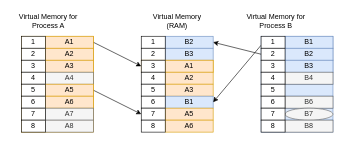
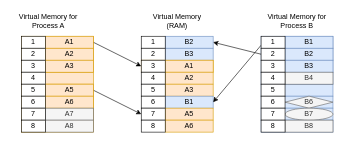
(276, 21) -> (297, 21)
(69, 78) -> none
(309, 102) -> (309, 102)
